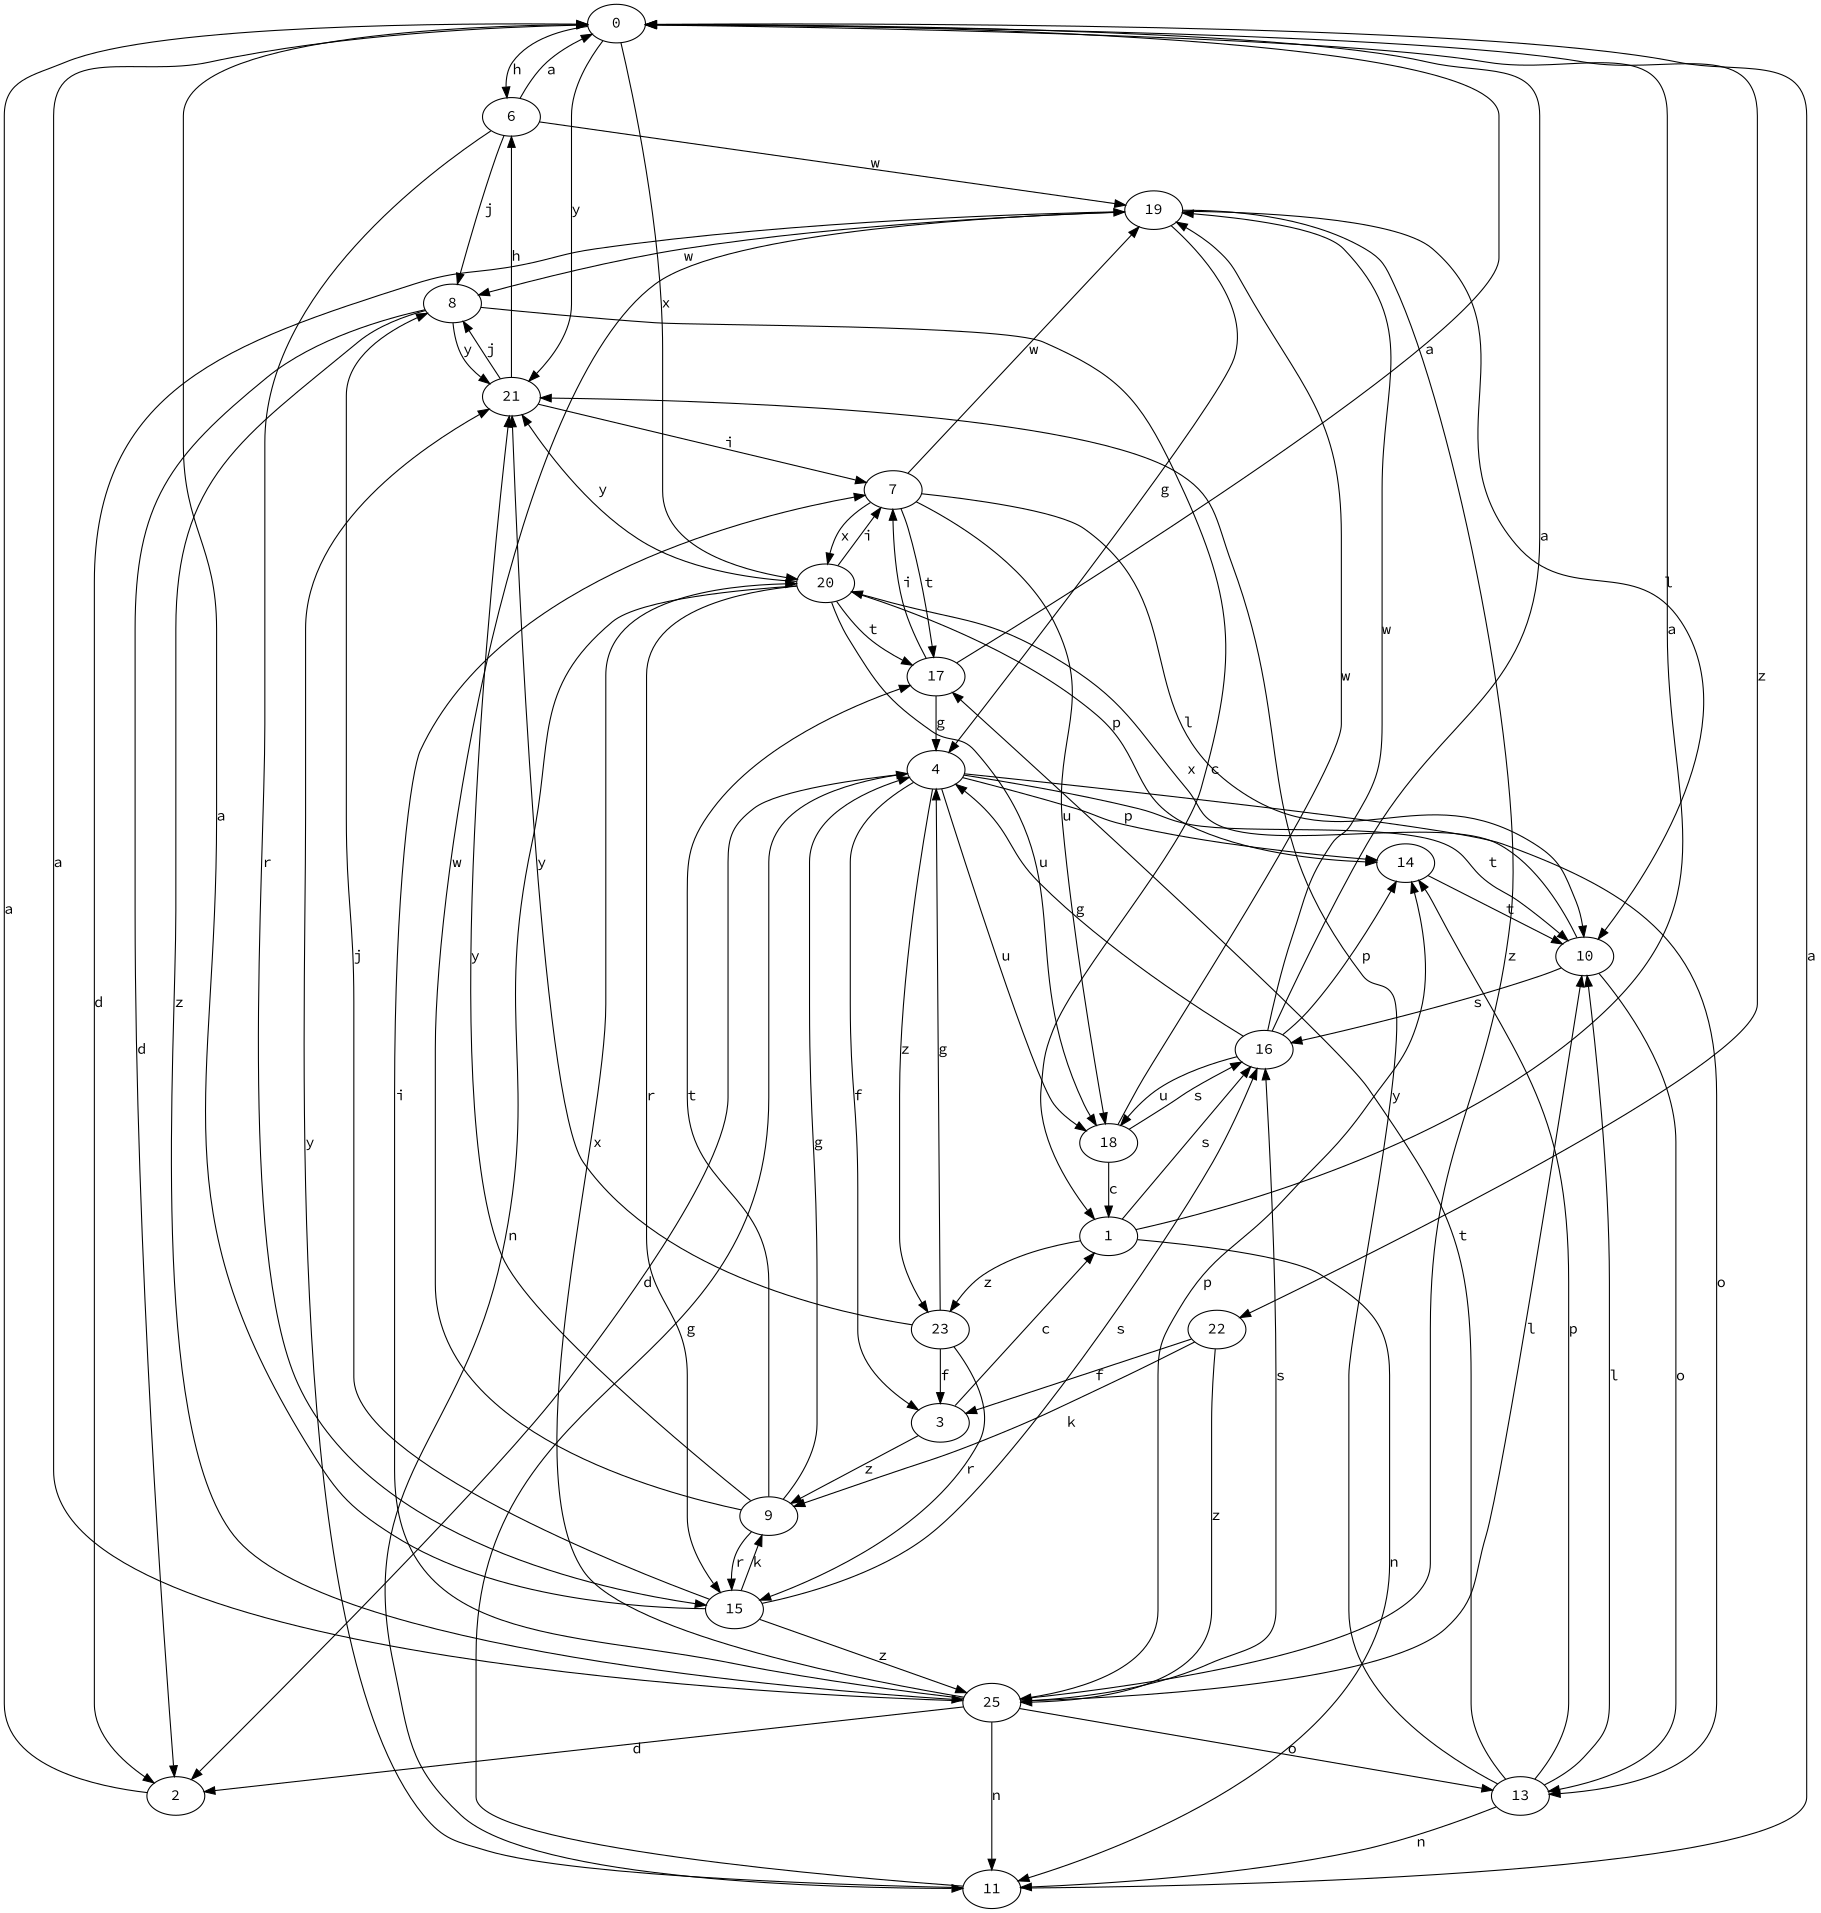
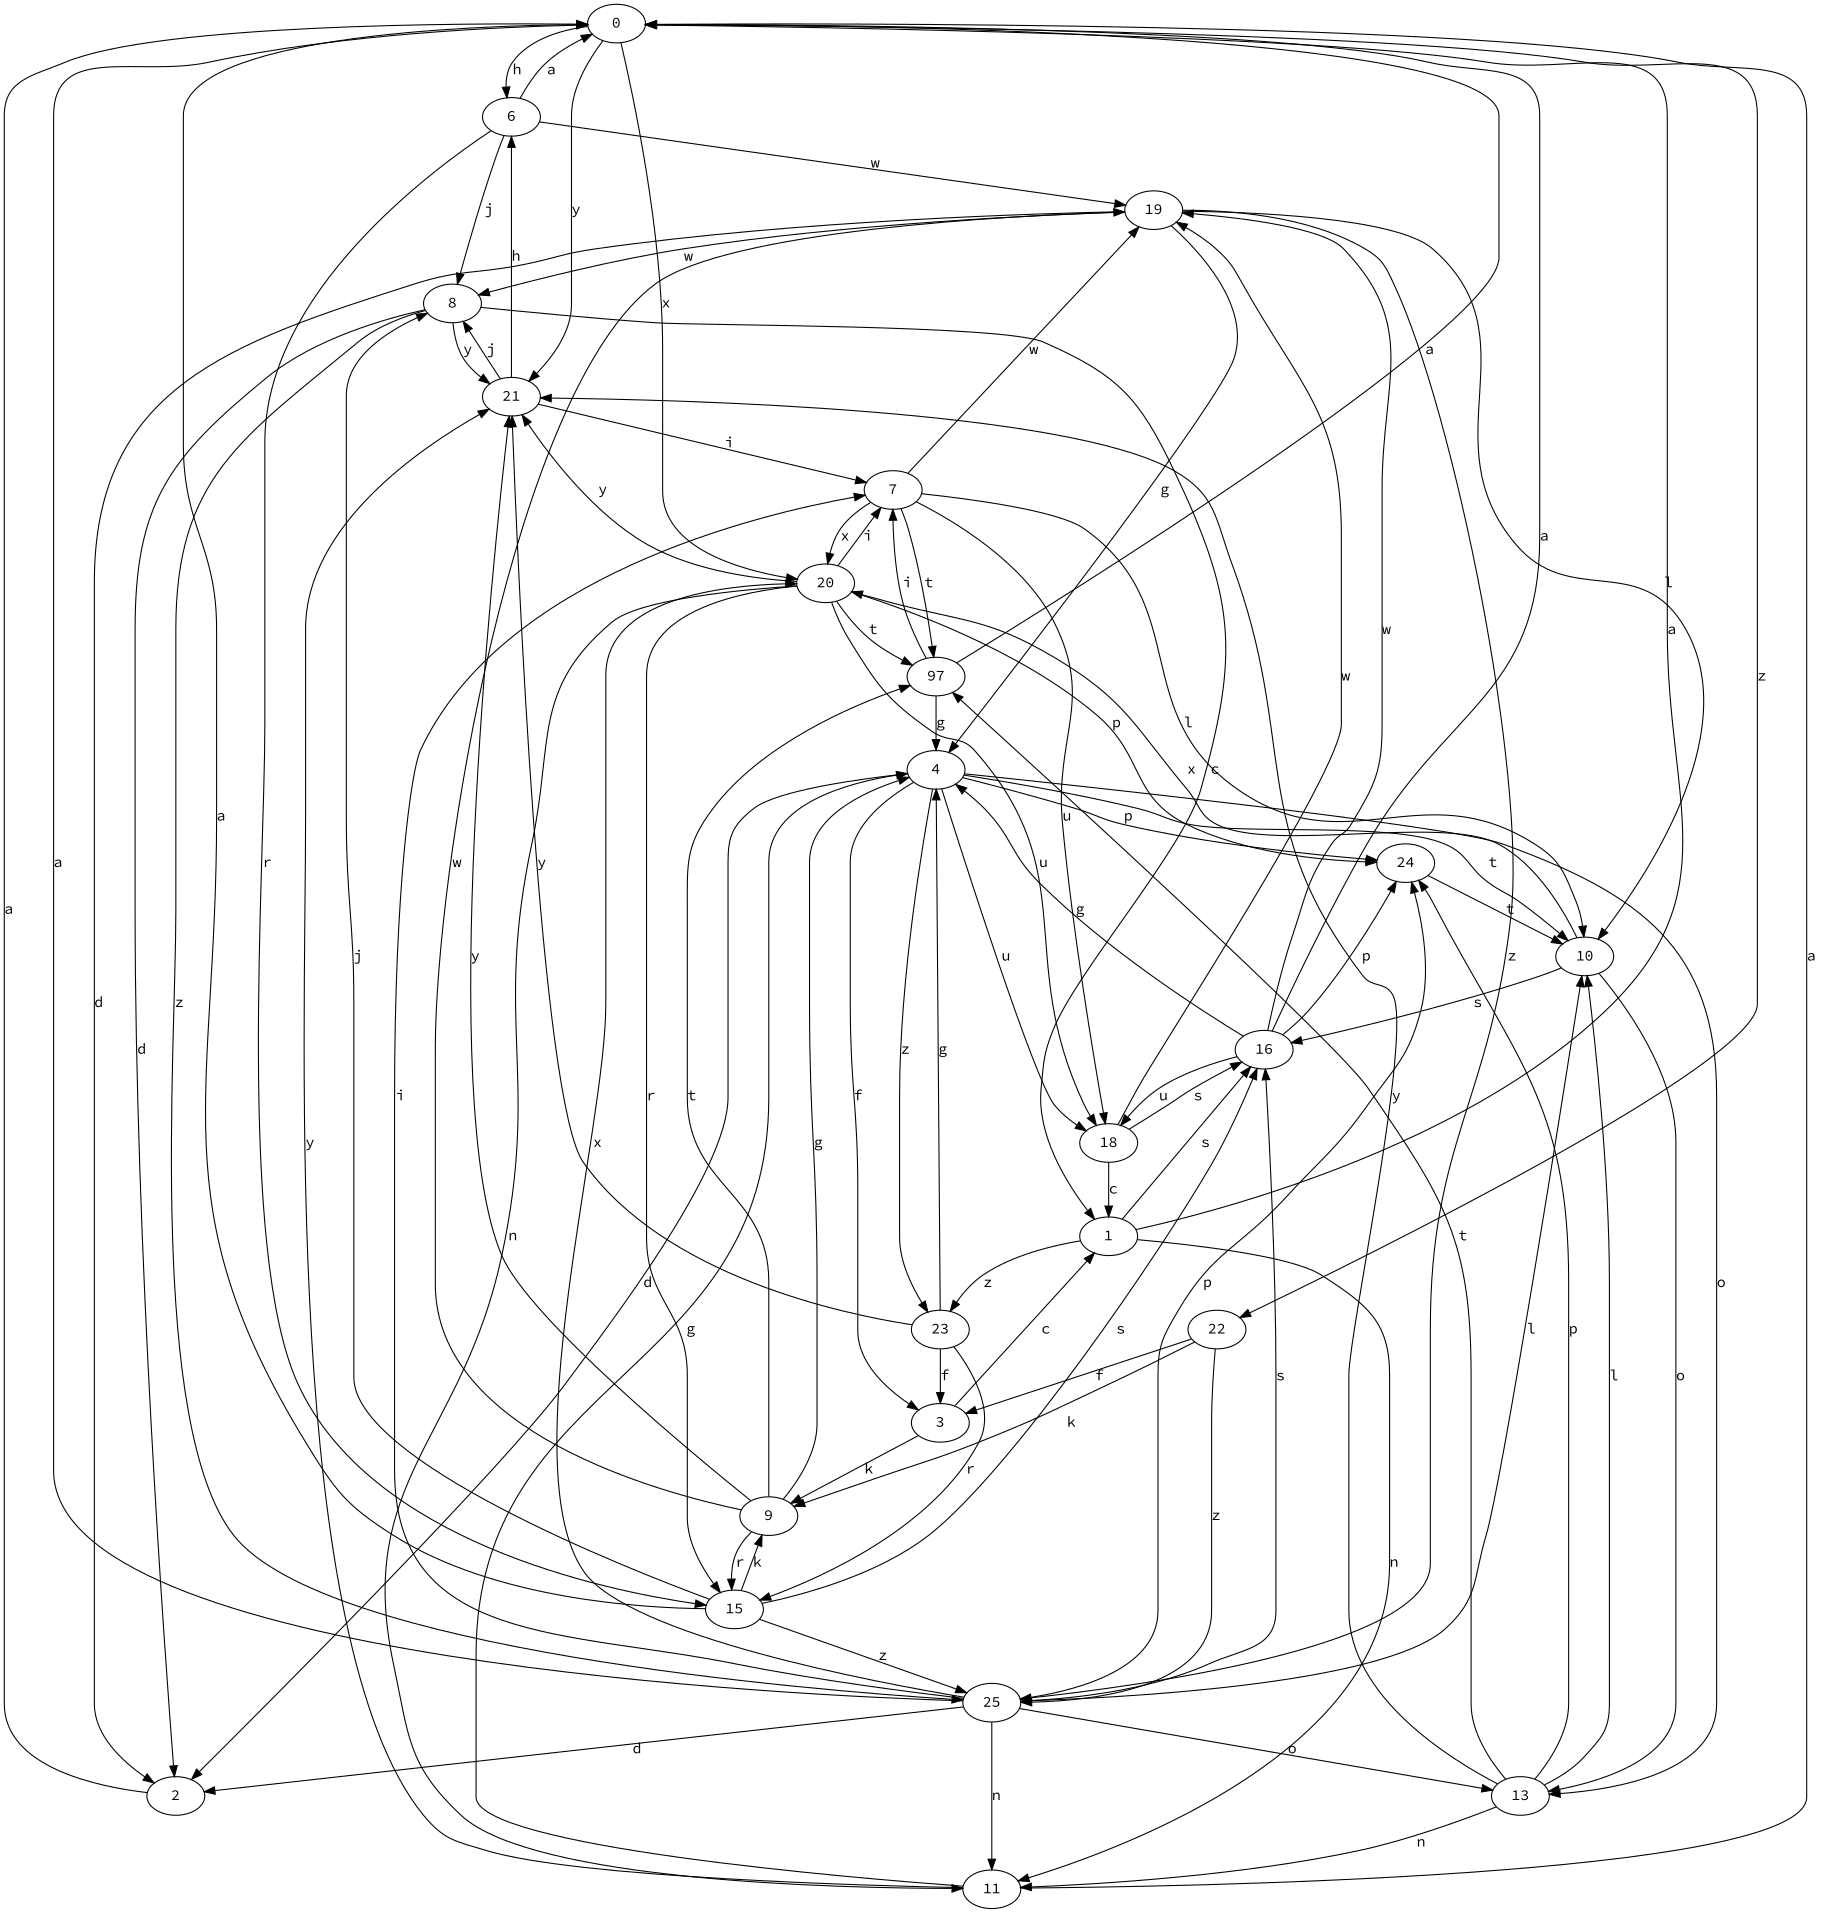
(936, 677) -> (936, 677)
(1406, 863) -> (1406, 863)
(869, 1469) -> (869, 1469)
